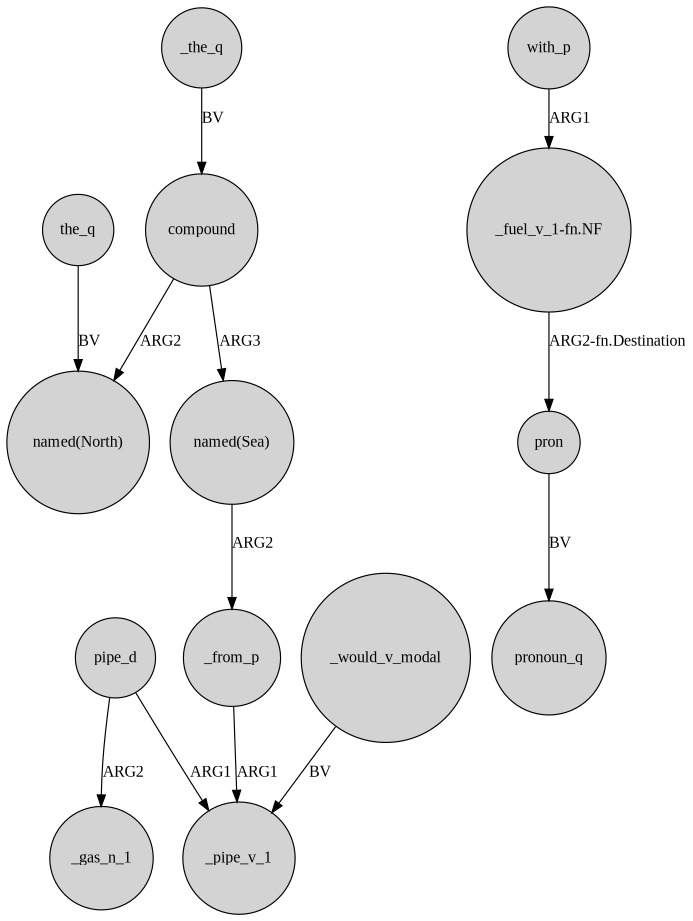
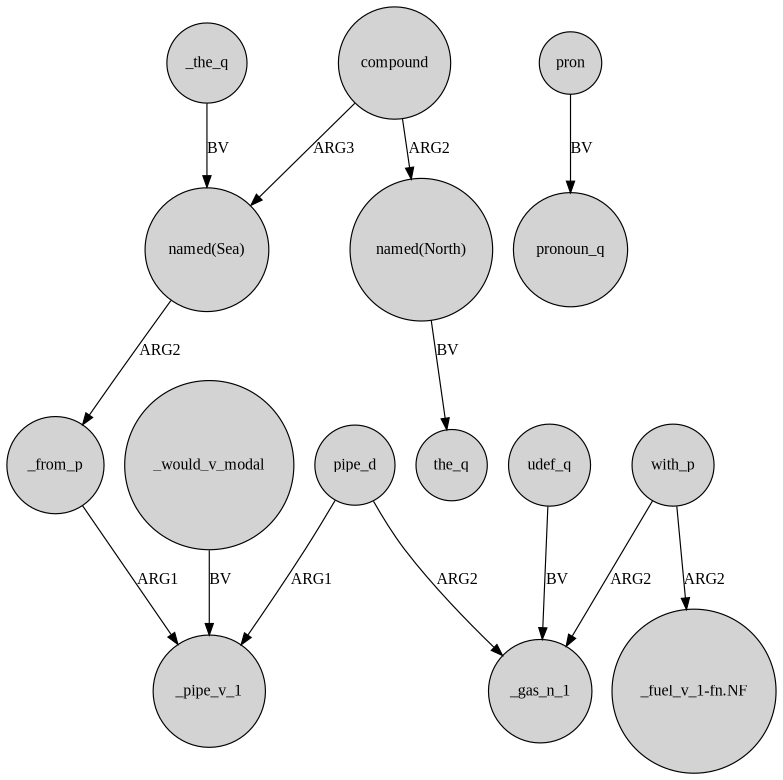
(570, 118) -> (705, 580)
(202, 125) -> (207, 139)
(78, 313) -> (438, 369)
(549, 356) -> none
none -> (550, 465)
none -> (612, 568)
